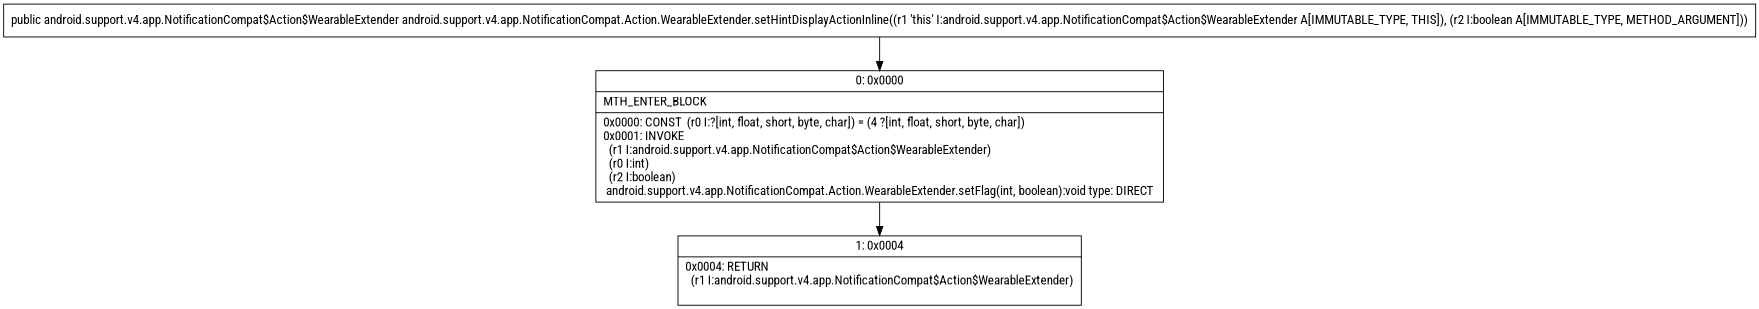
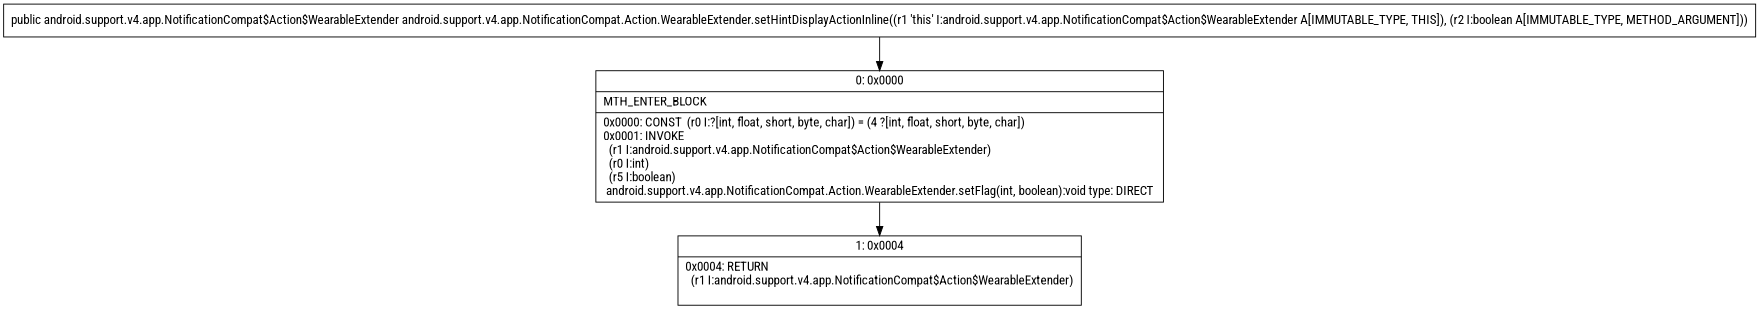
(640, 177) -> (640, 177)
